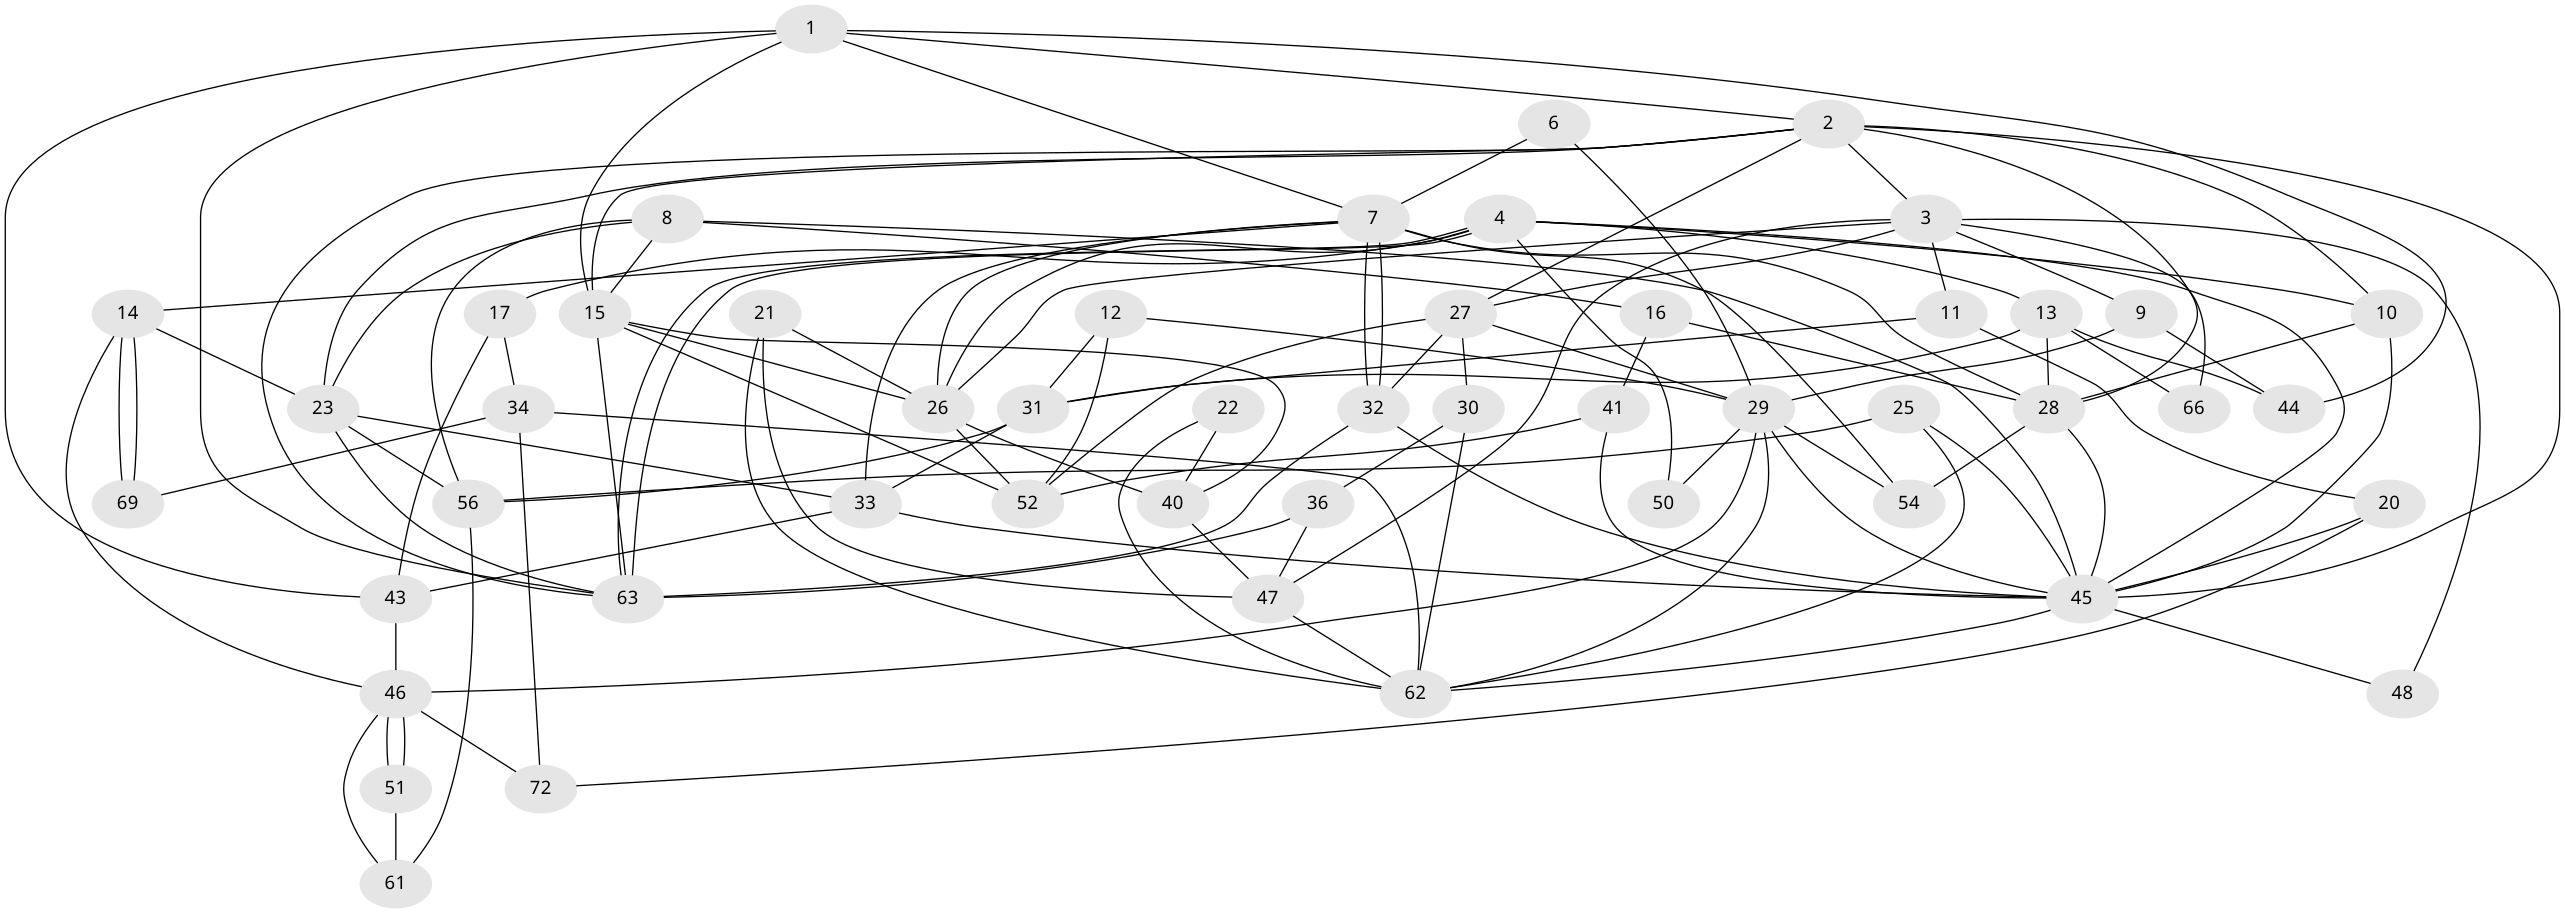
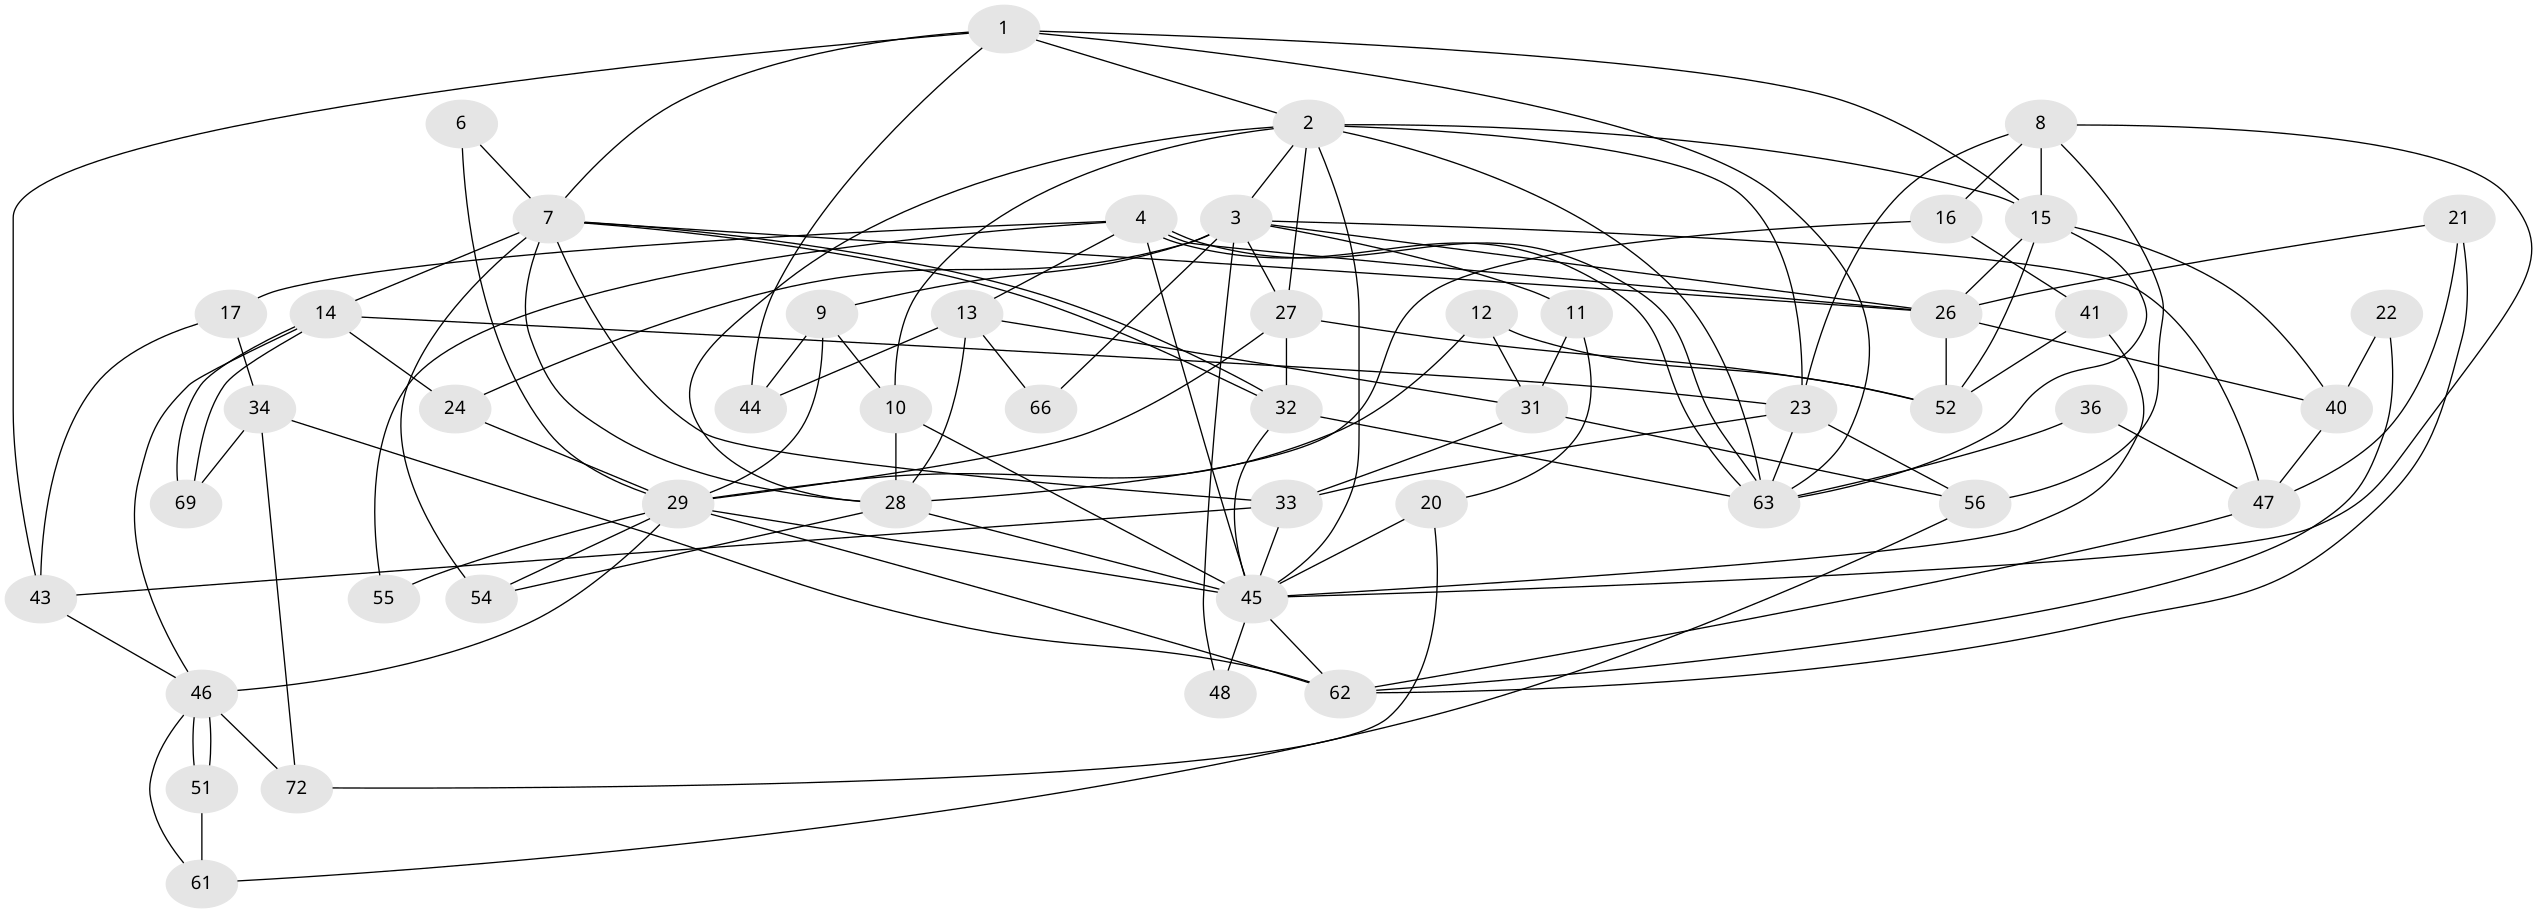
(1946, 251) -> (854, 355)
none -> (455, 409)
(1469, 409) -> none
(1904, 409) -> none
(1664, 504) -> (384, 599)
